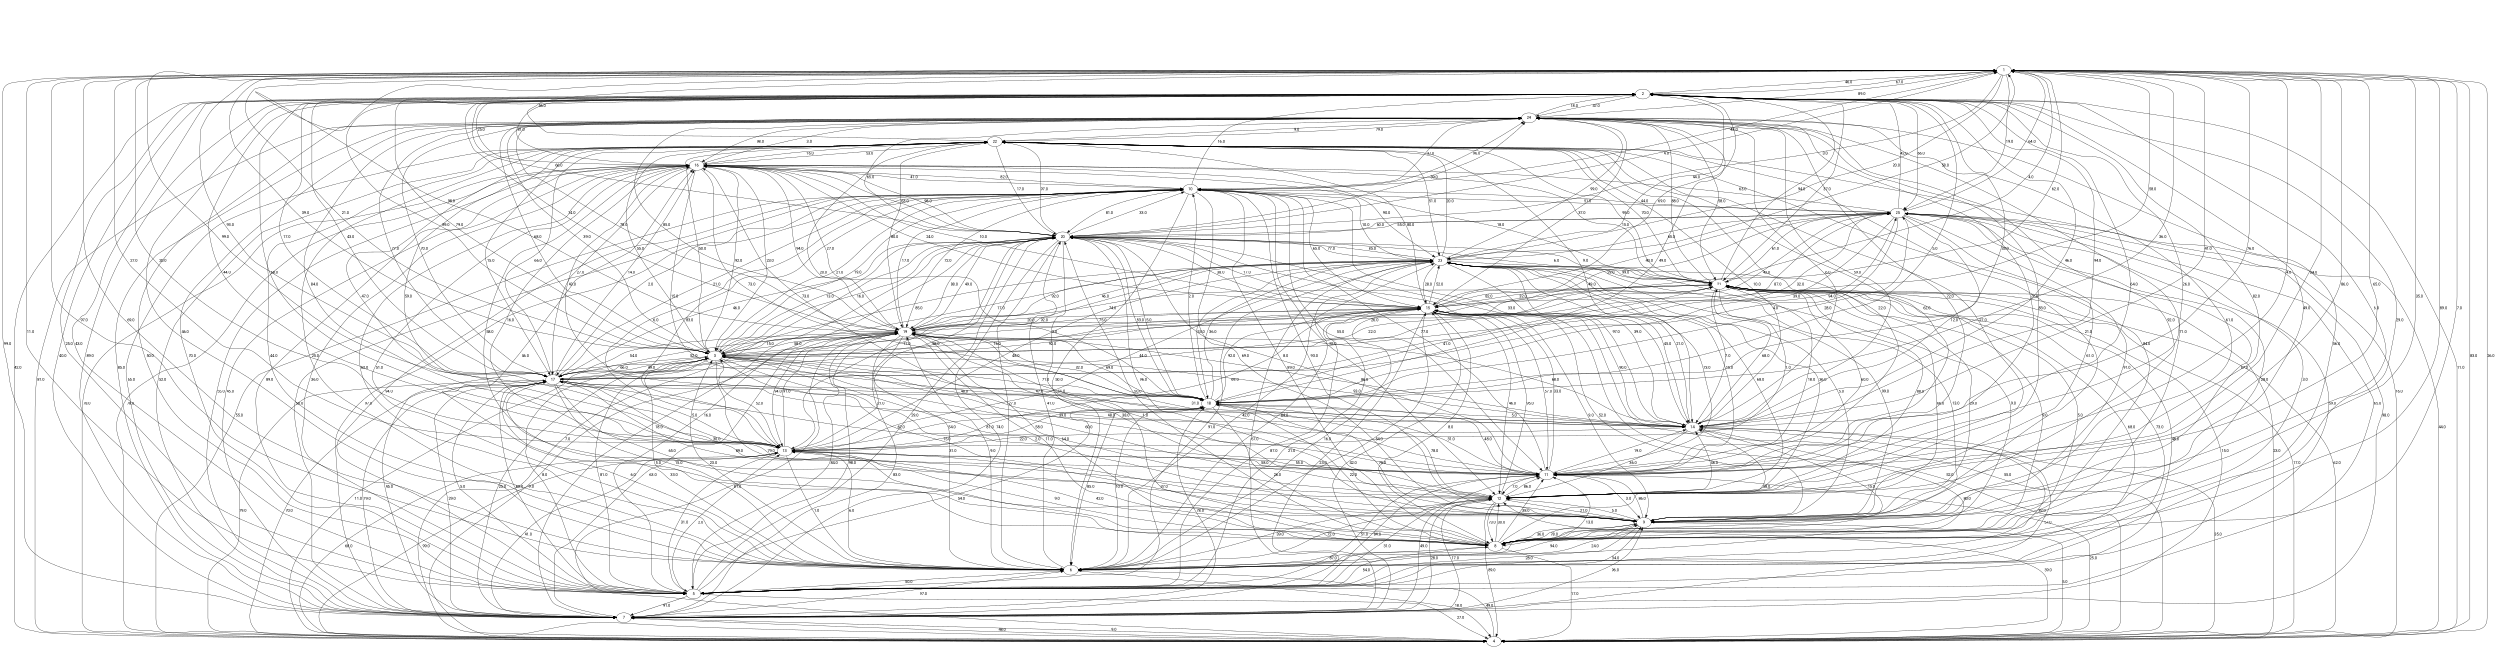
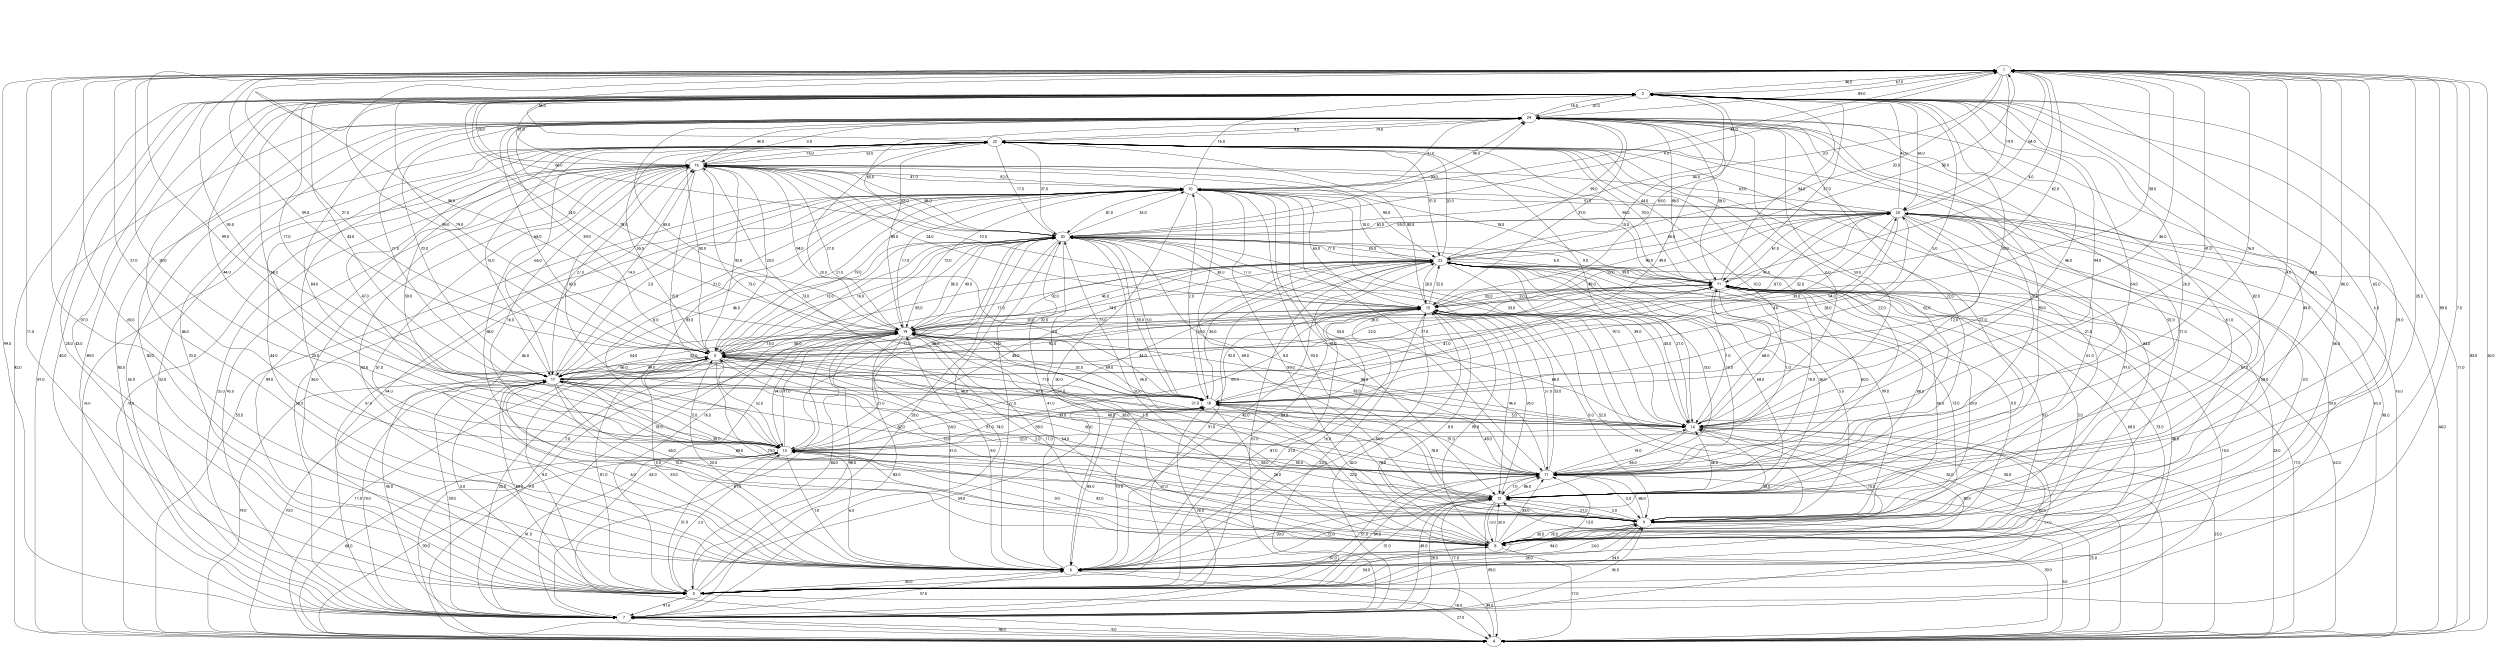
(1593, 322) -> (1467, 427)
